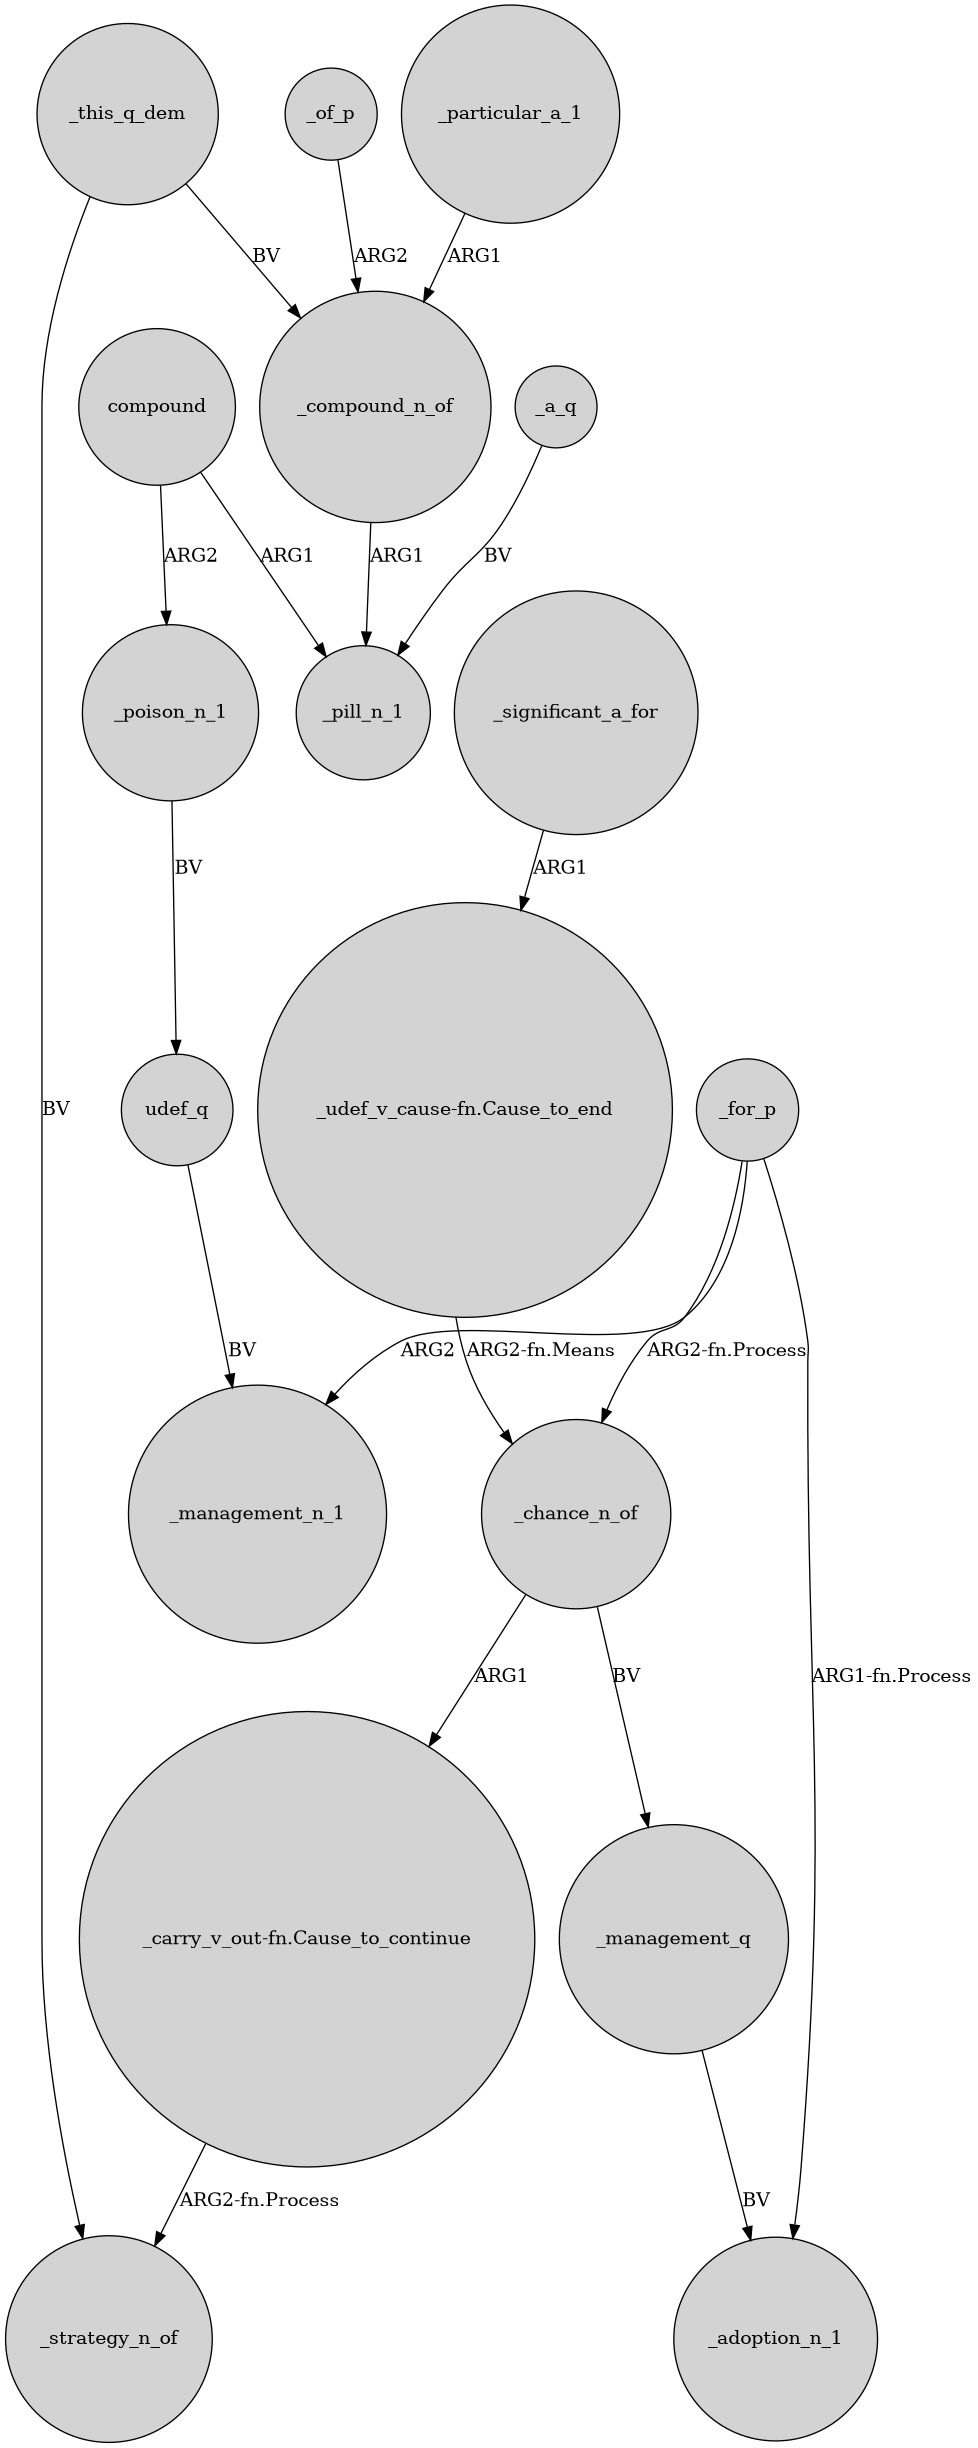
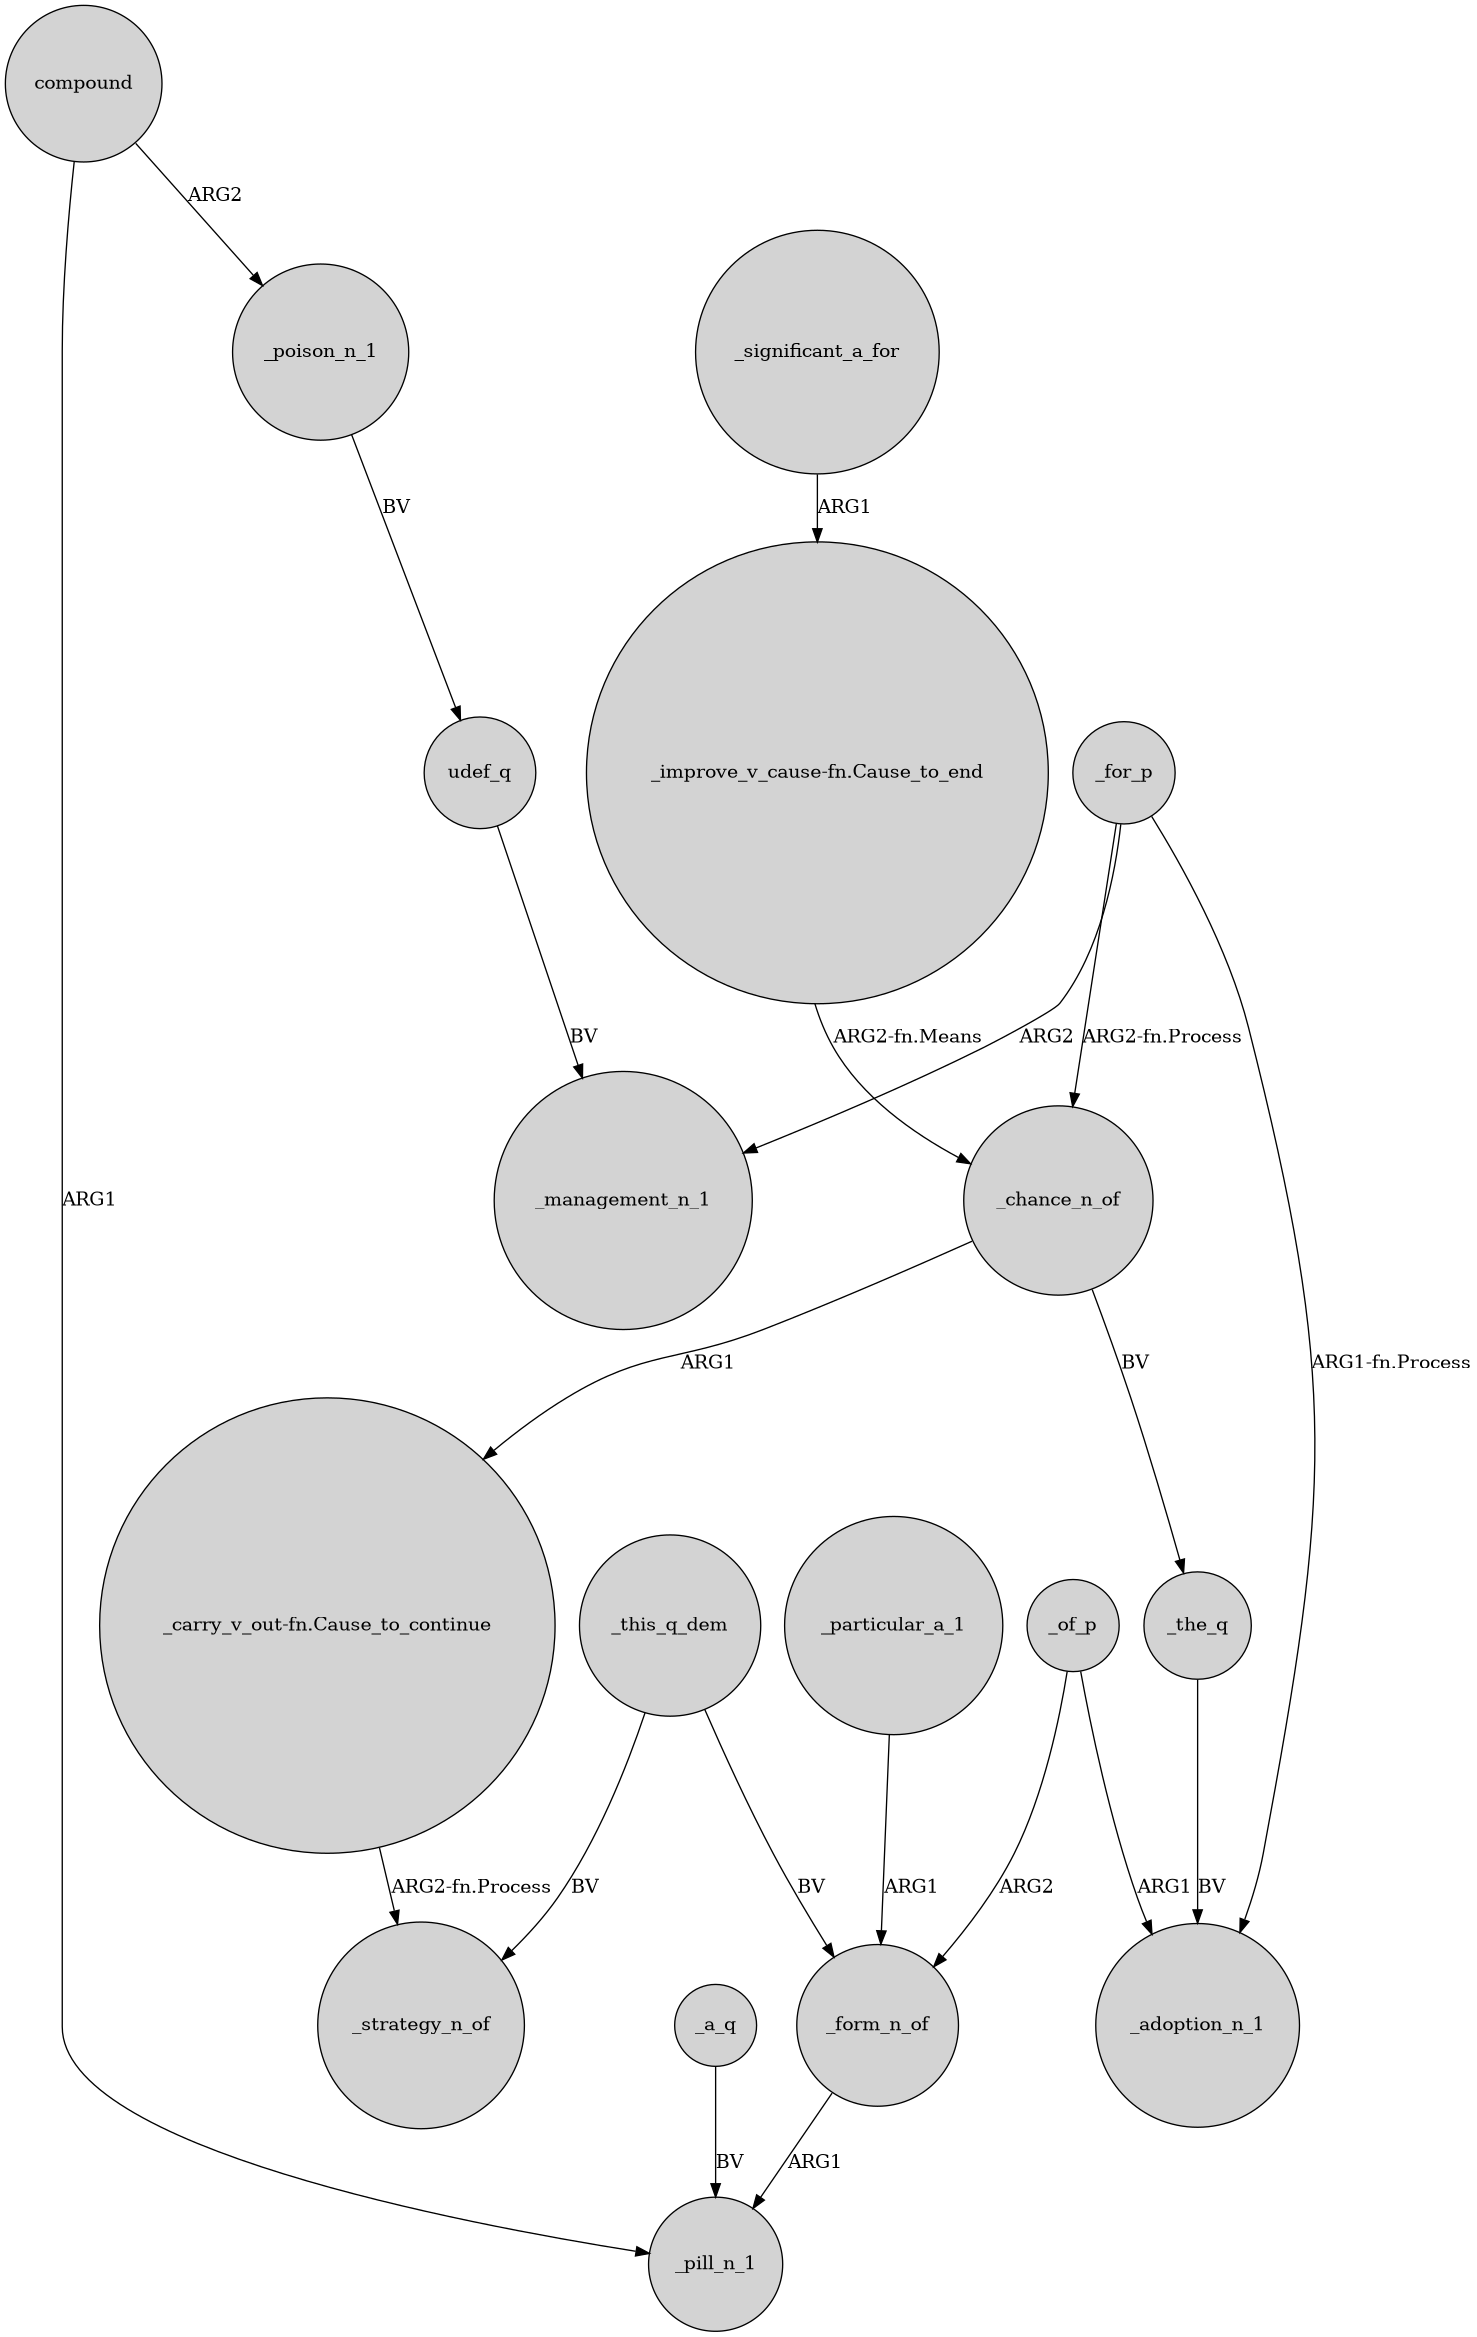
(375, 407) -> (878, 2025)
(465, 1110) -> (817, 773)
none -> (1108, 1798)
(674, 1939) -> (1198, 1626)
